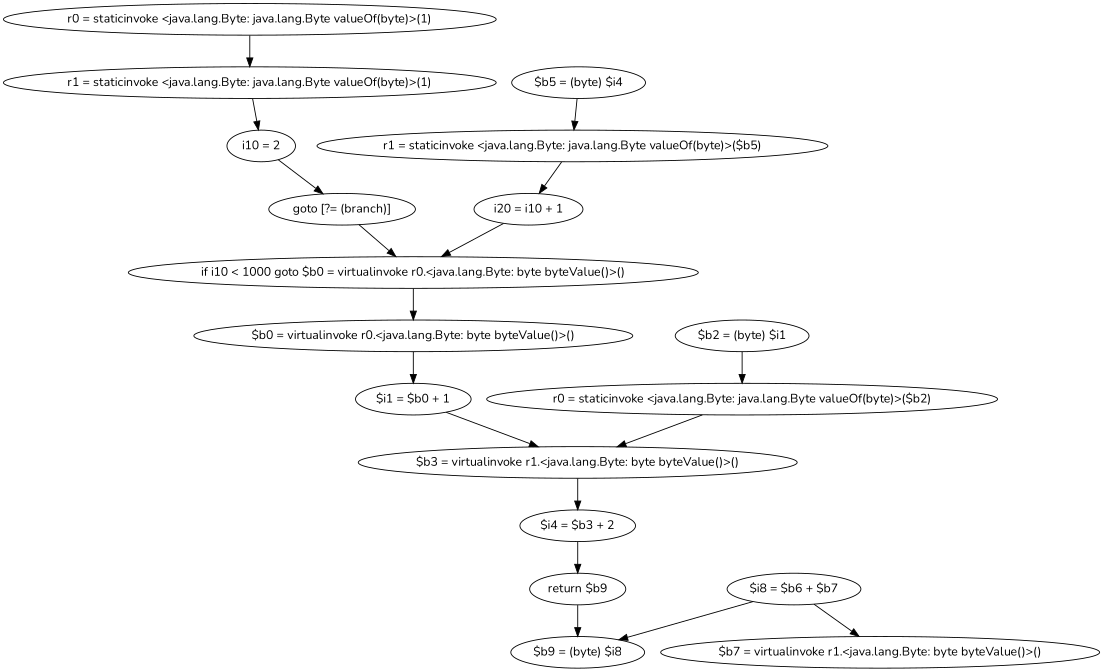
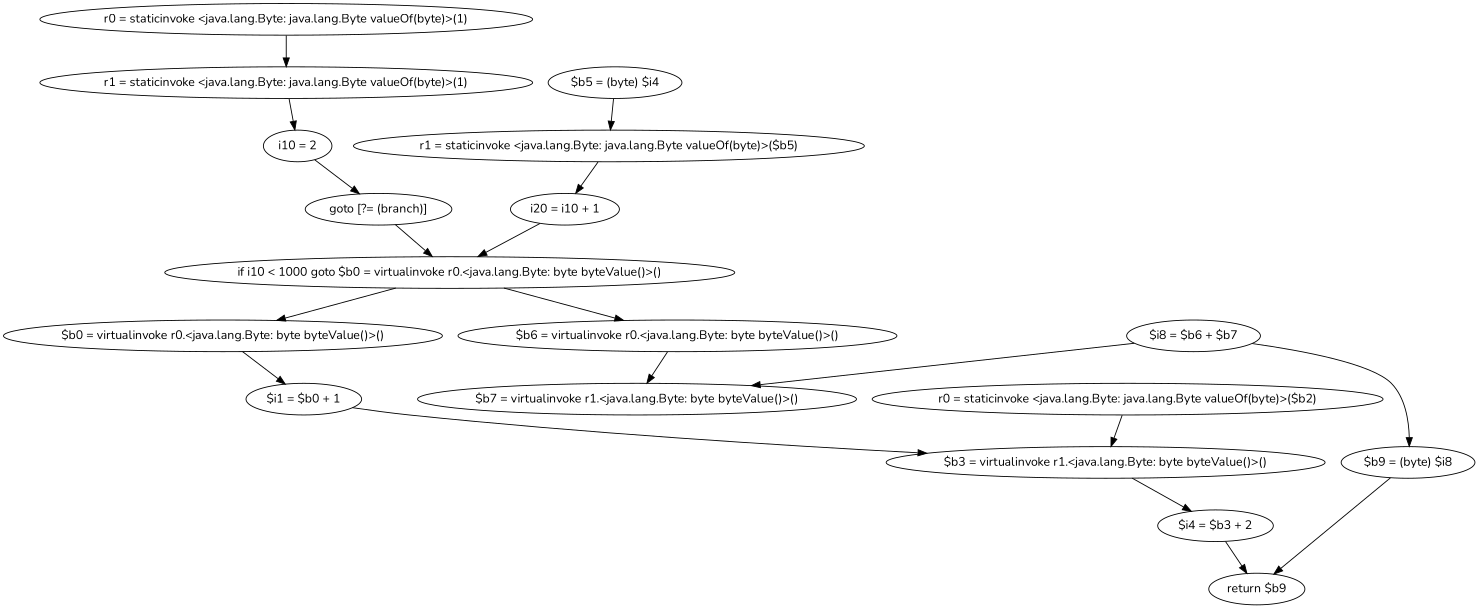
none -> (677, 336)
(742, 336) -> none
(578, 616) -> (1336, 523)
